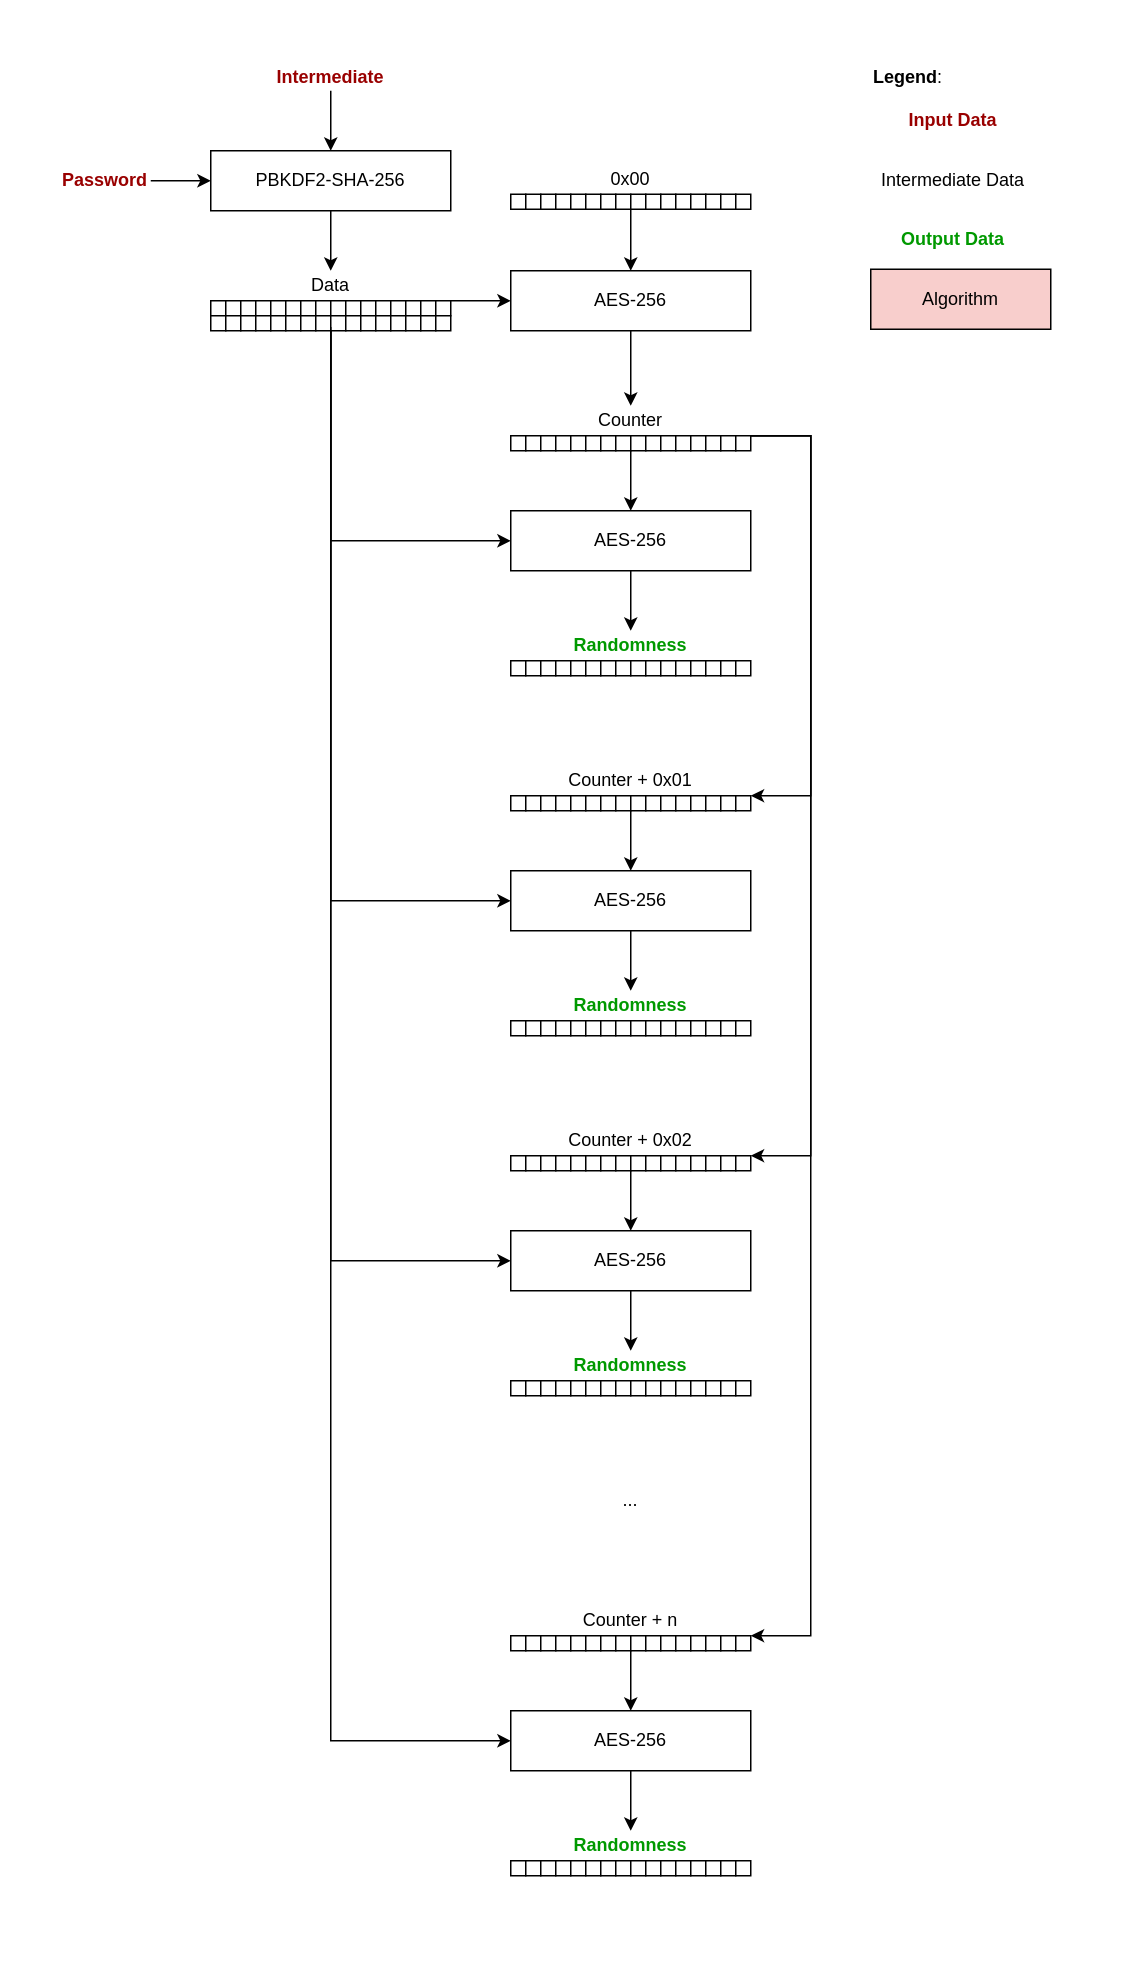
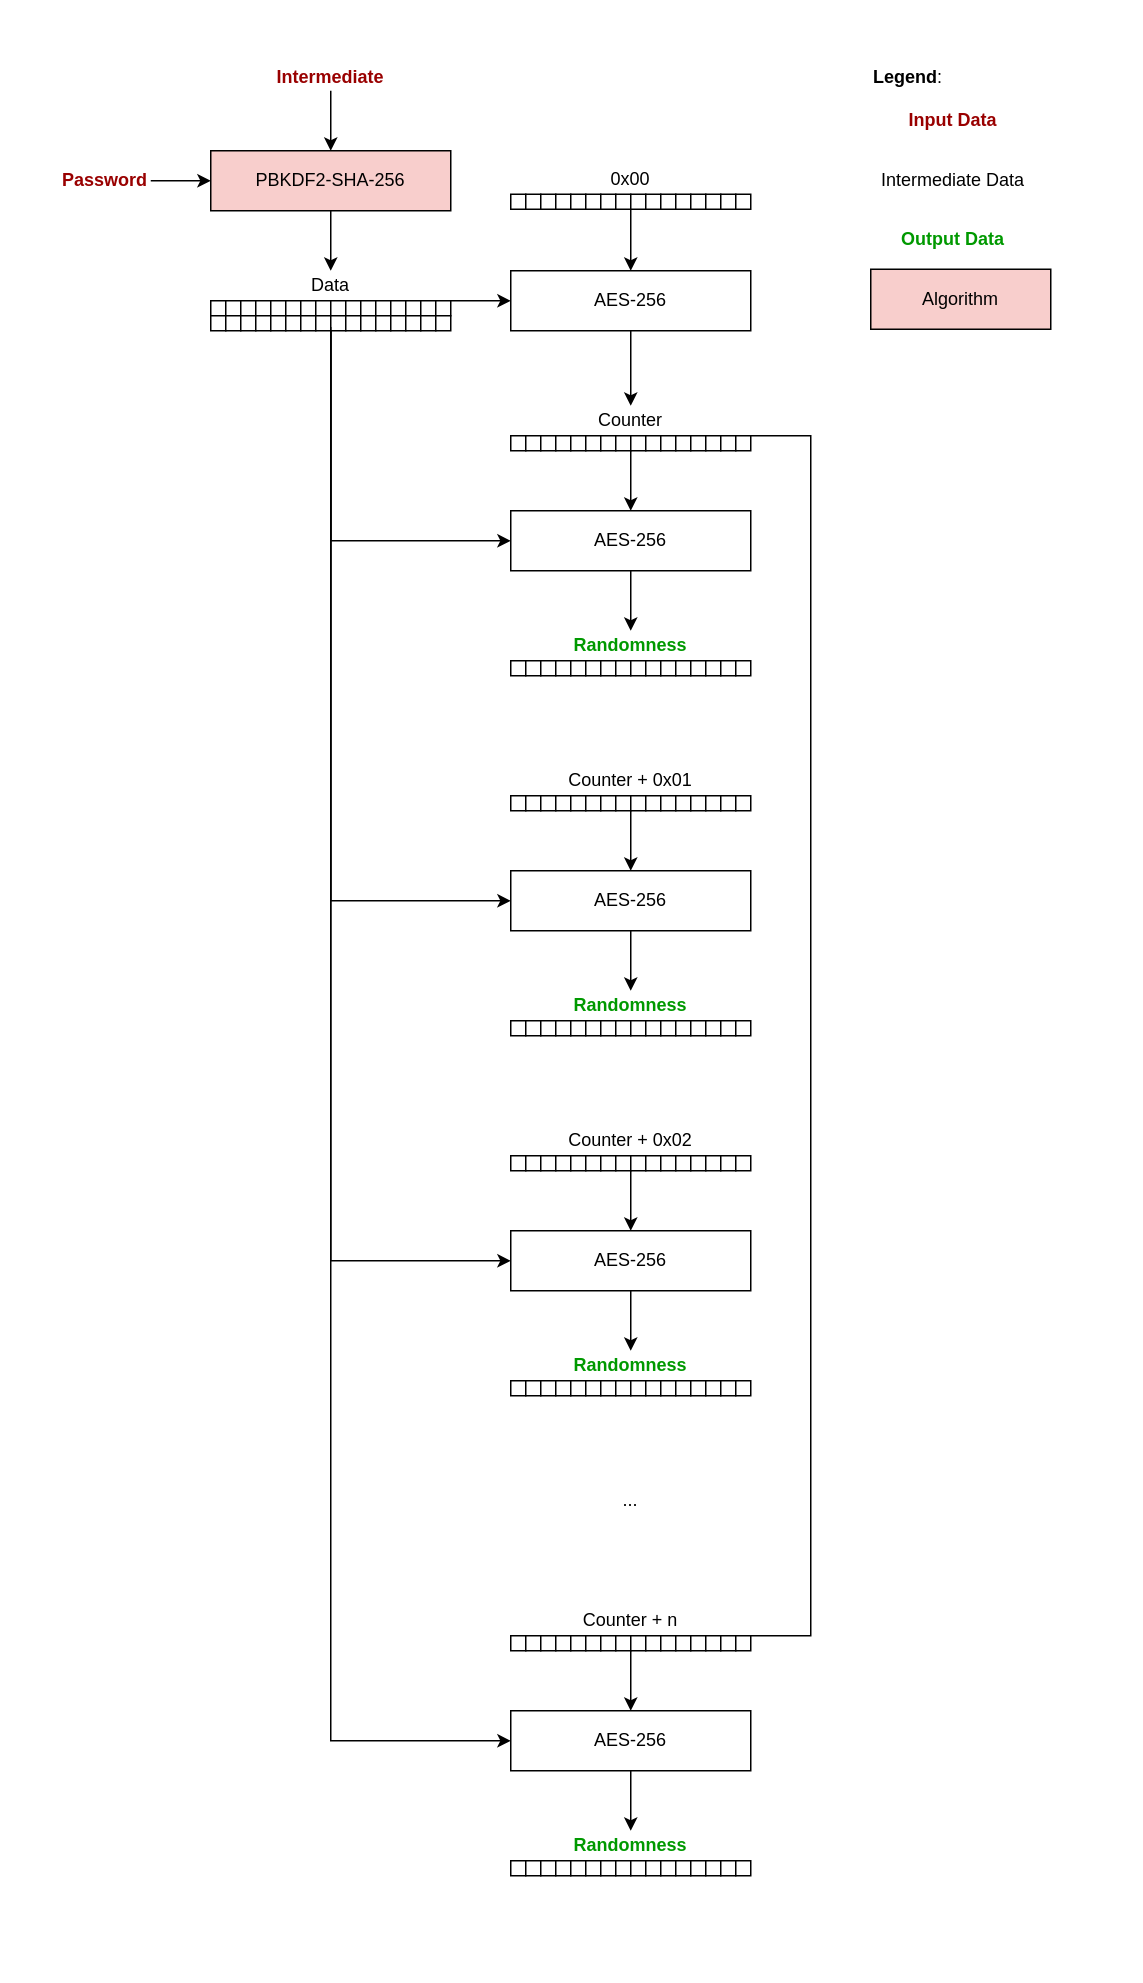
(331, 181) -> (331, 181)
(785, 796) -> none
(785, 1156) -> none
(762, 1636) -> (757, 1636)
